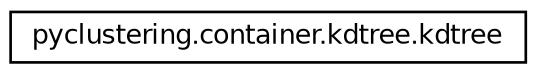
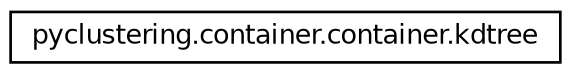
(268, 37) -> (285, 37)
